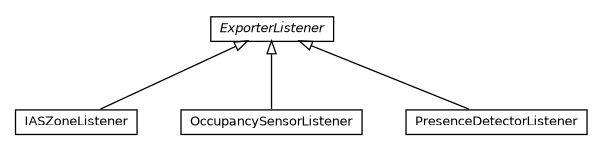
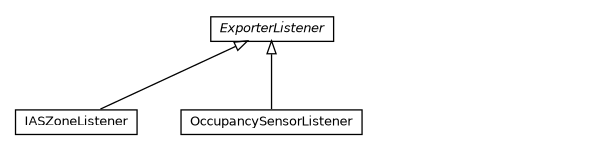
(497, 122) -> none
